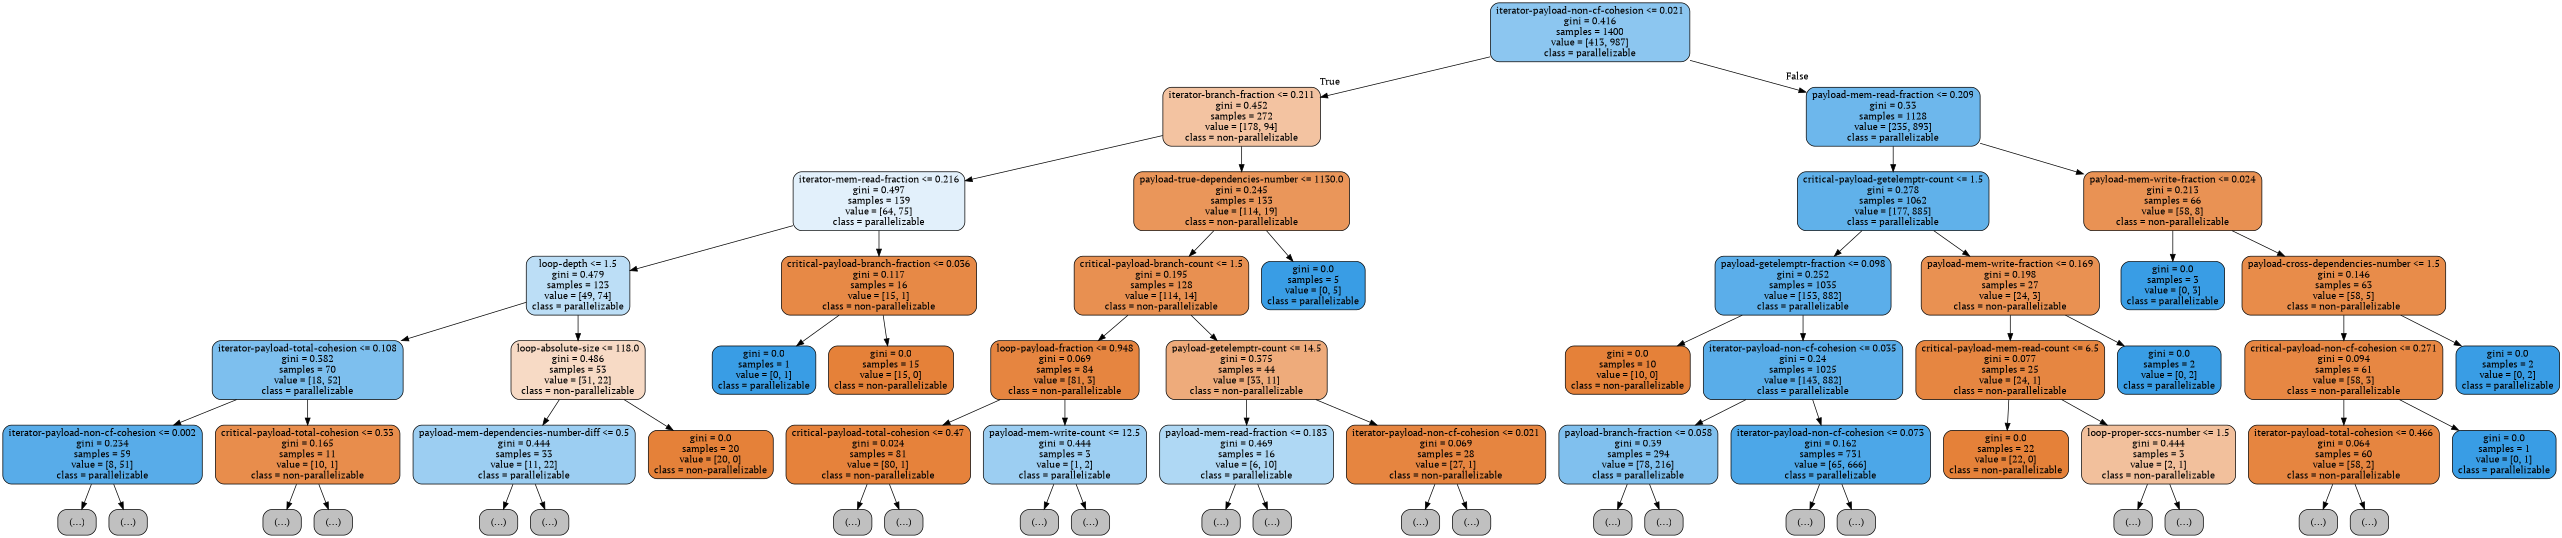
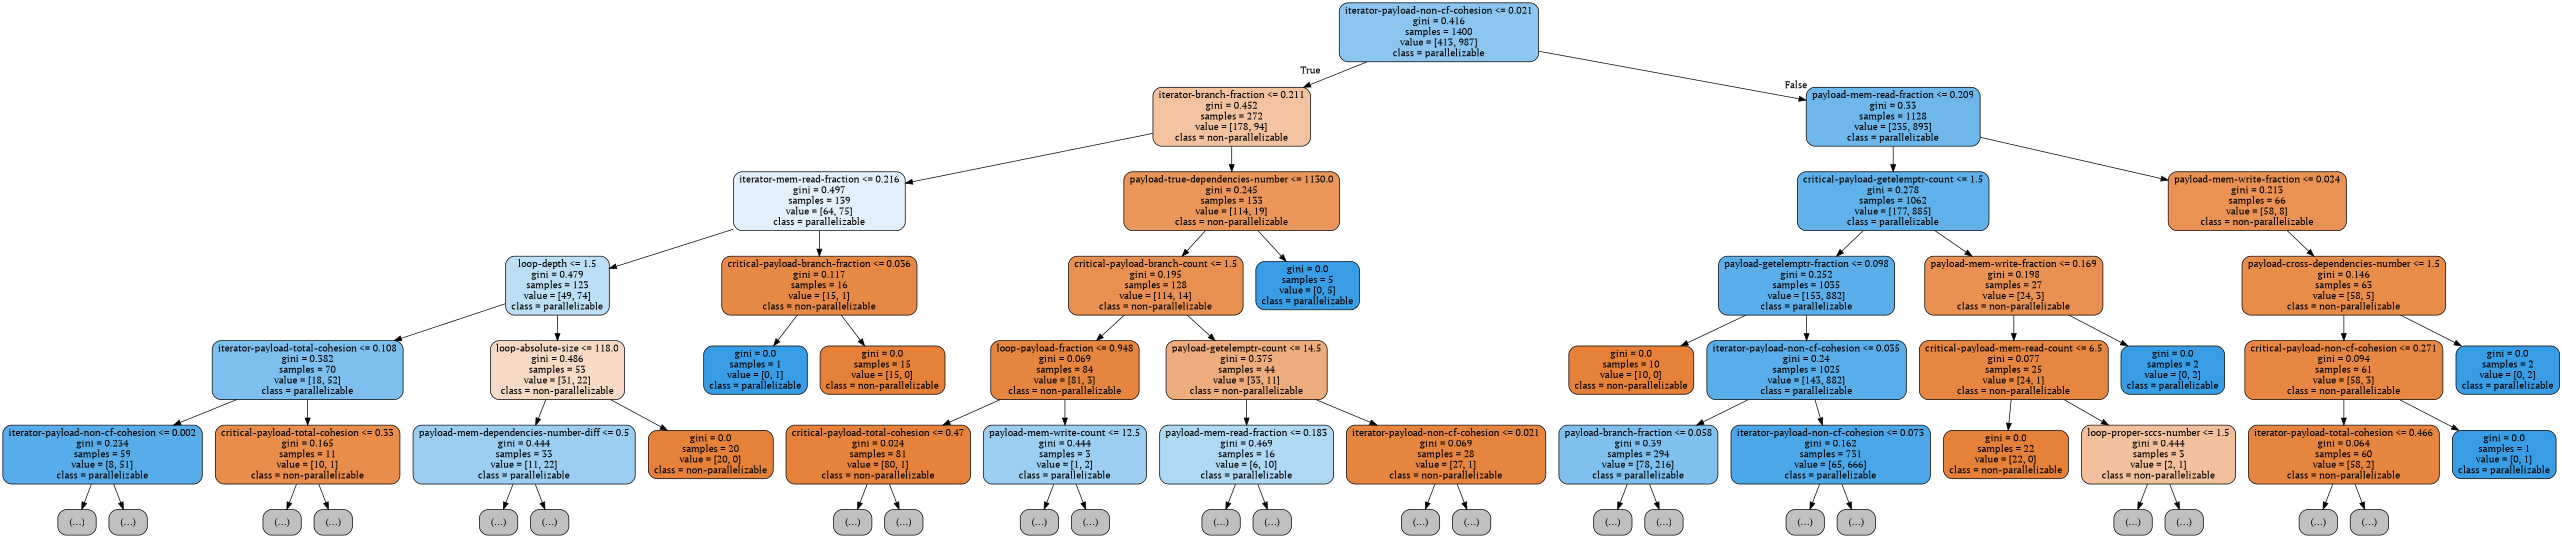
(2173, 286) -> none
